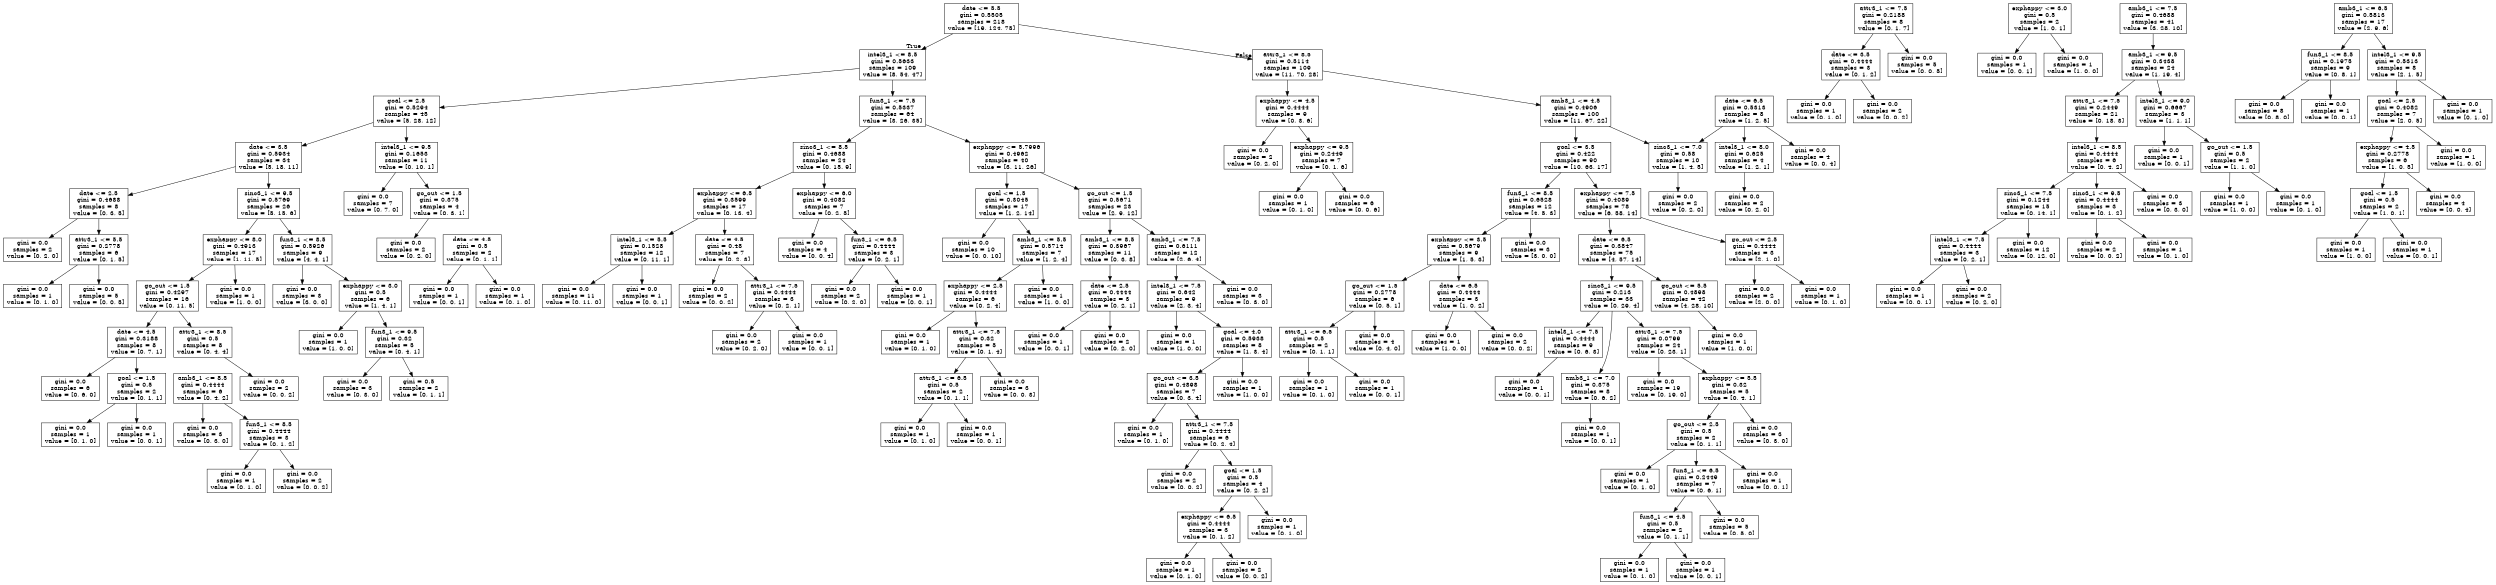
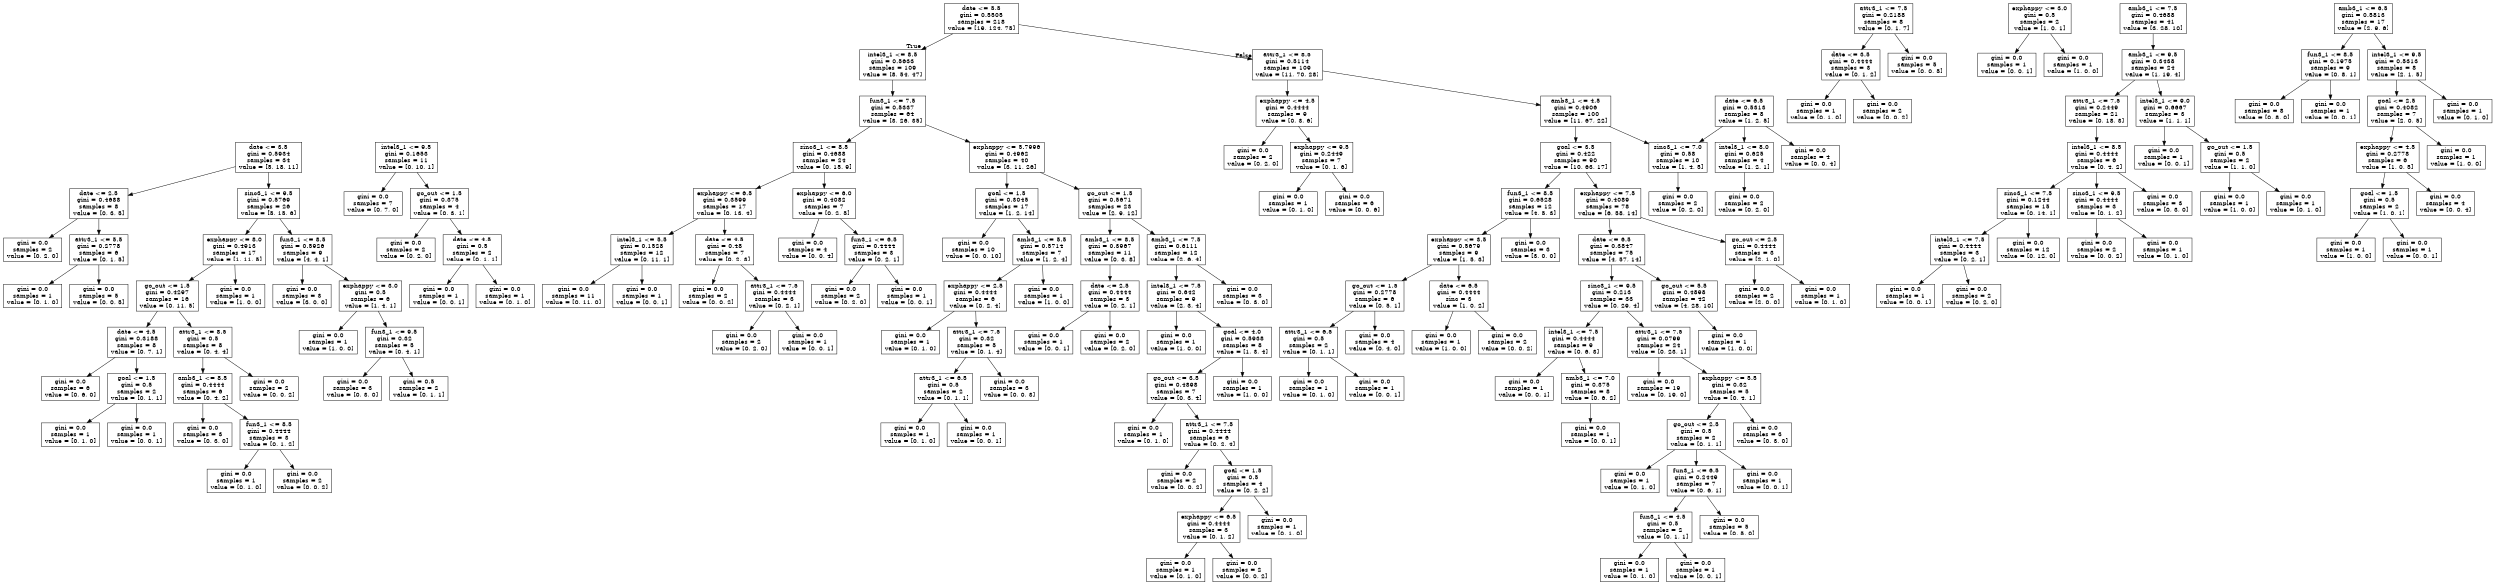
(406, 111) -> none
none -> (454, 225)
(1459, 296) -> (1459, 296)
(1610, 341) -> (1581, 363)
none -> (203, 363)
